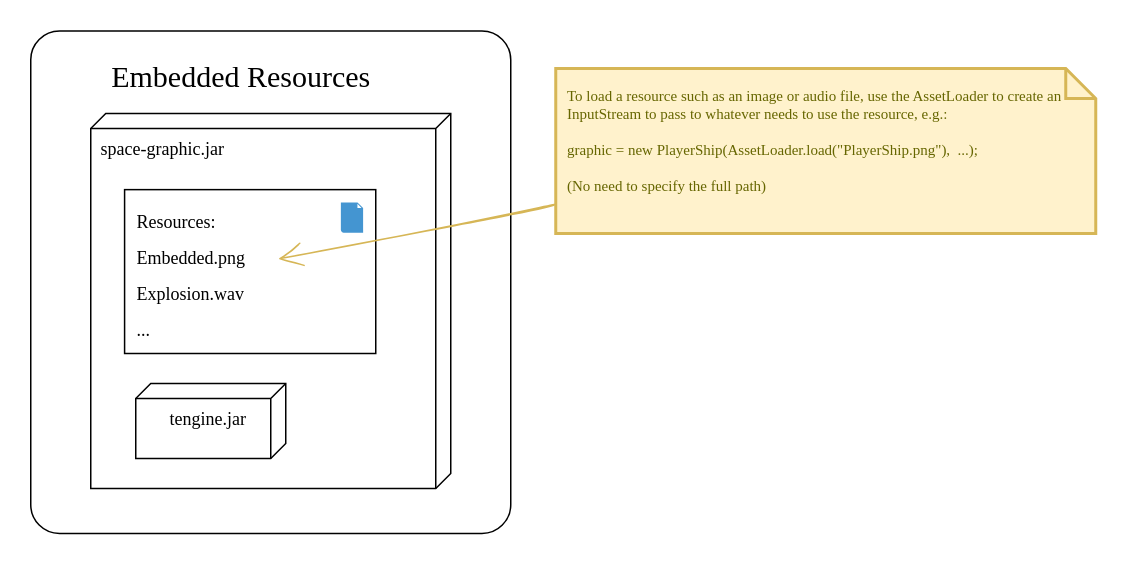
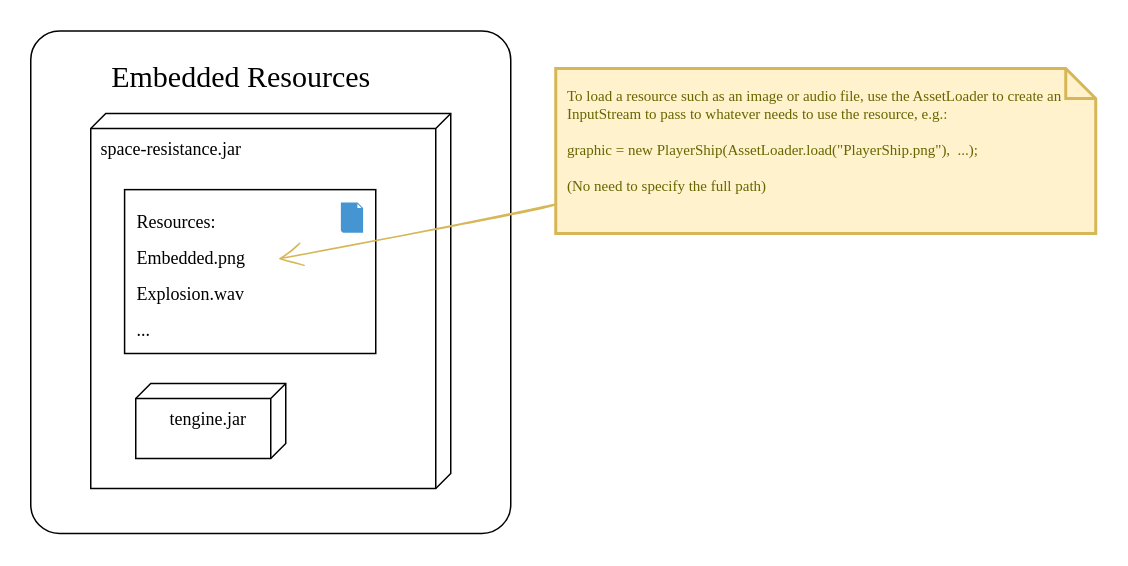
(182, 150) -> (197, 150)
